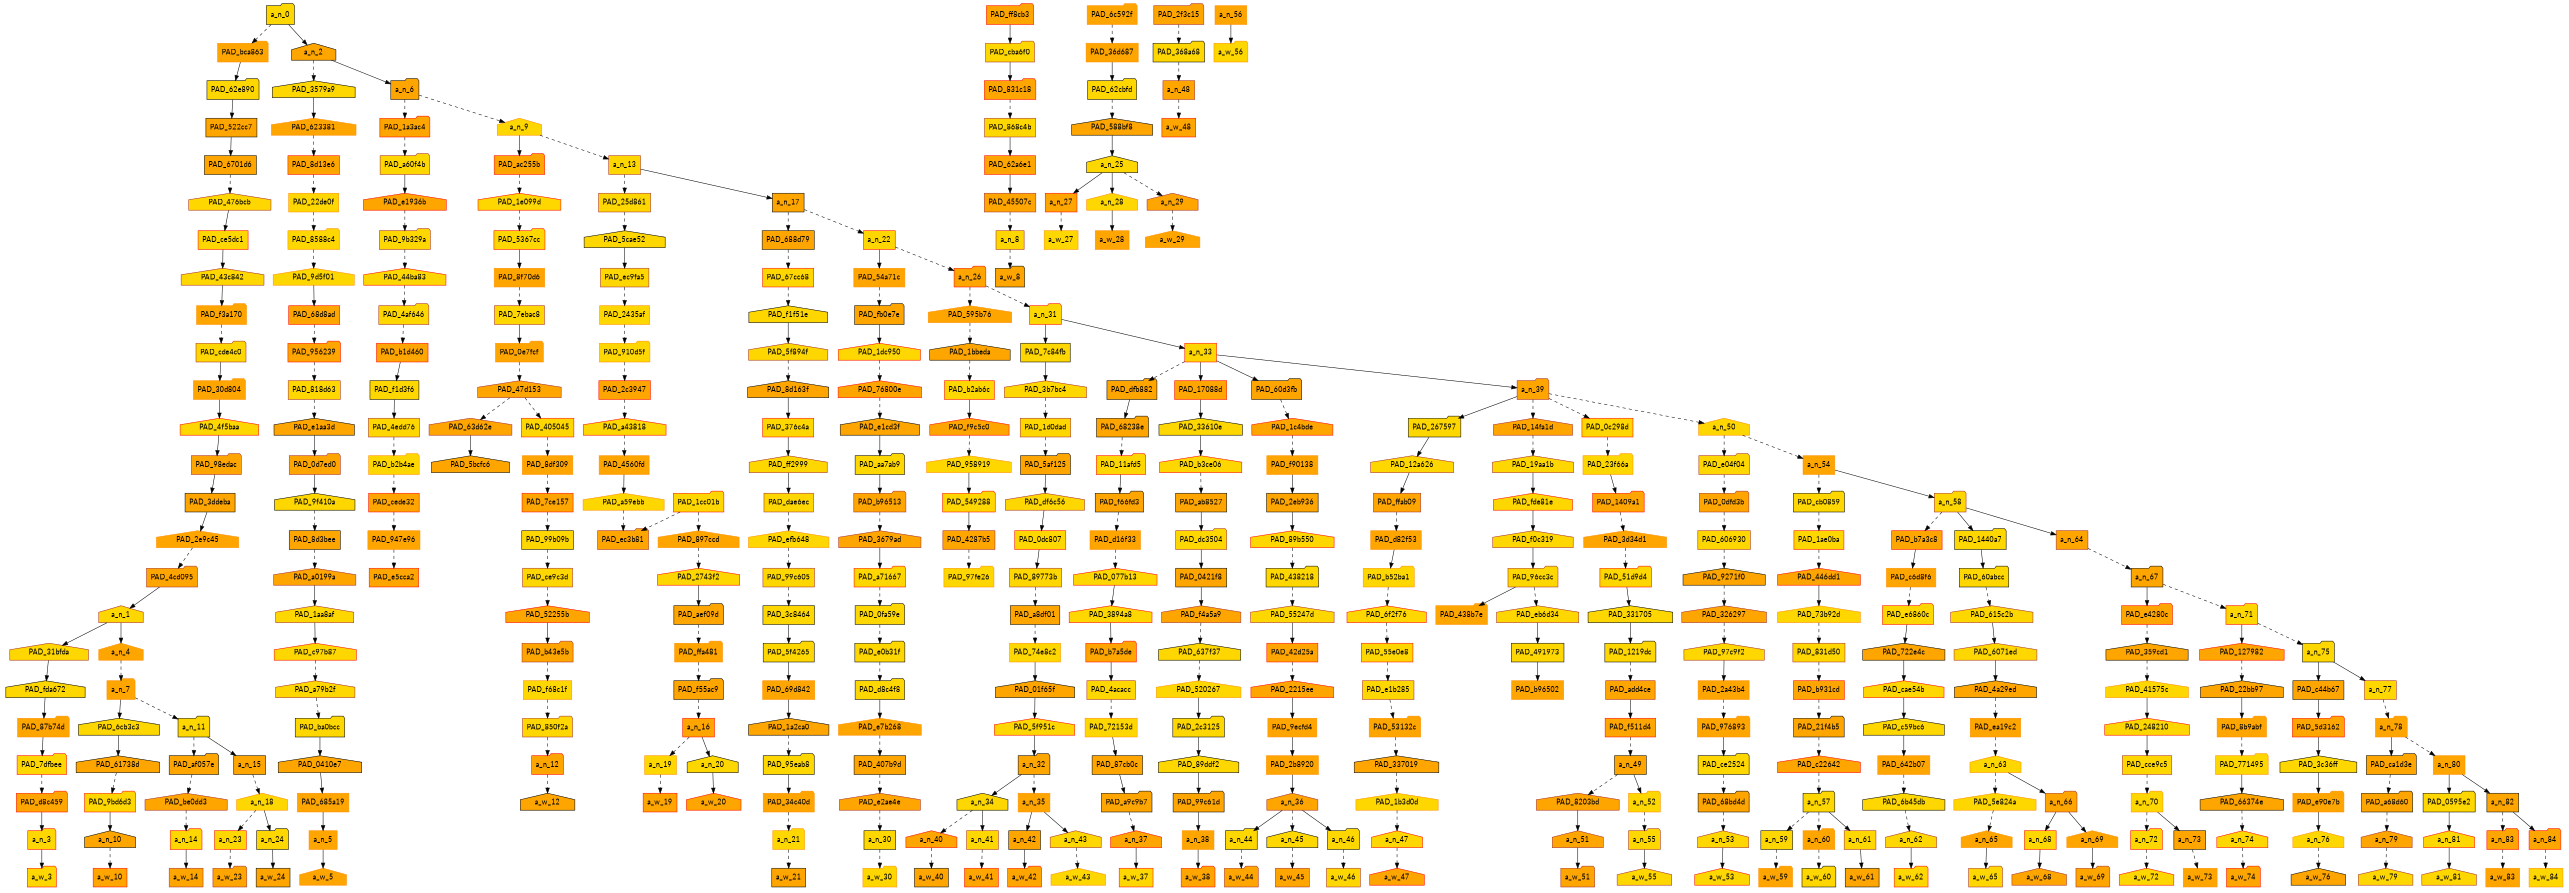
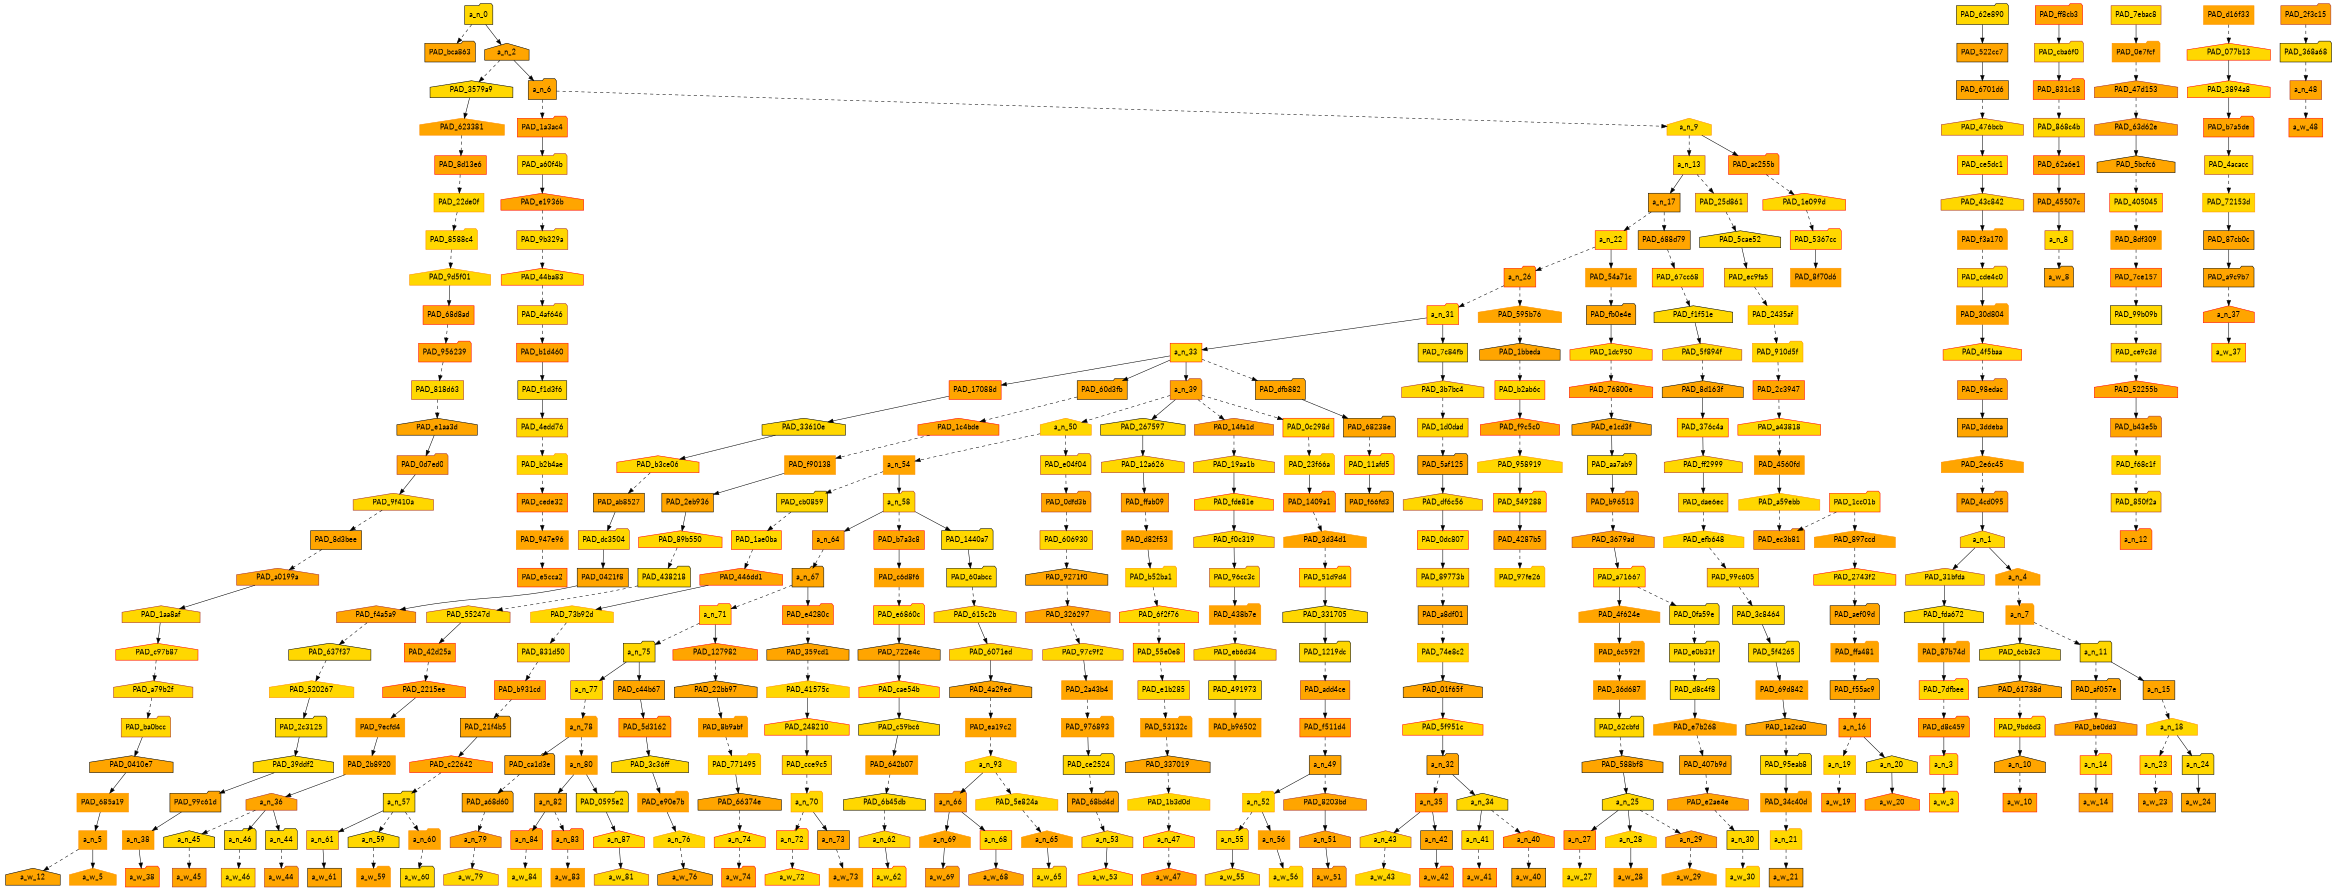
(243, 53) -> (450, 53)
(239, 69) -> none
(405, 144) -> (542, 144)
(1010, 219) -> (2059, 219)
(519, 294) -> none
(879, 315) -> (1611, 315)
(531, 406) -> (2136, 180)
(1435, 428) -> (1143, 428)
(218, 443) -> (1982, 368)
(315, 503) -> (393, 503)
(1118, 519) -> none
(198, 540) -> (1982, 465)
(699, 593) -> (1855, 593)
(1535, 594) -> (1235, 631)
none -> (1619, 615)
(320, 728) -> (146, 728)
(1819, 744) -> (470, 745)
(1199, 765) -> (293, 765)
(1995, 765) -> (991, 765)
(548, 781) -> (63, 859)
(1034, 803) -> (1431, 803)
none -> (1265, 819)
(1777, 840) -> (374, 840)
(2449, 840) -> (619, 840)
